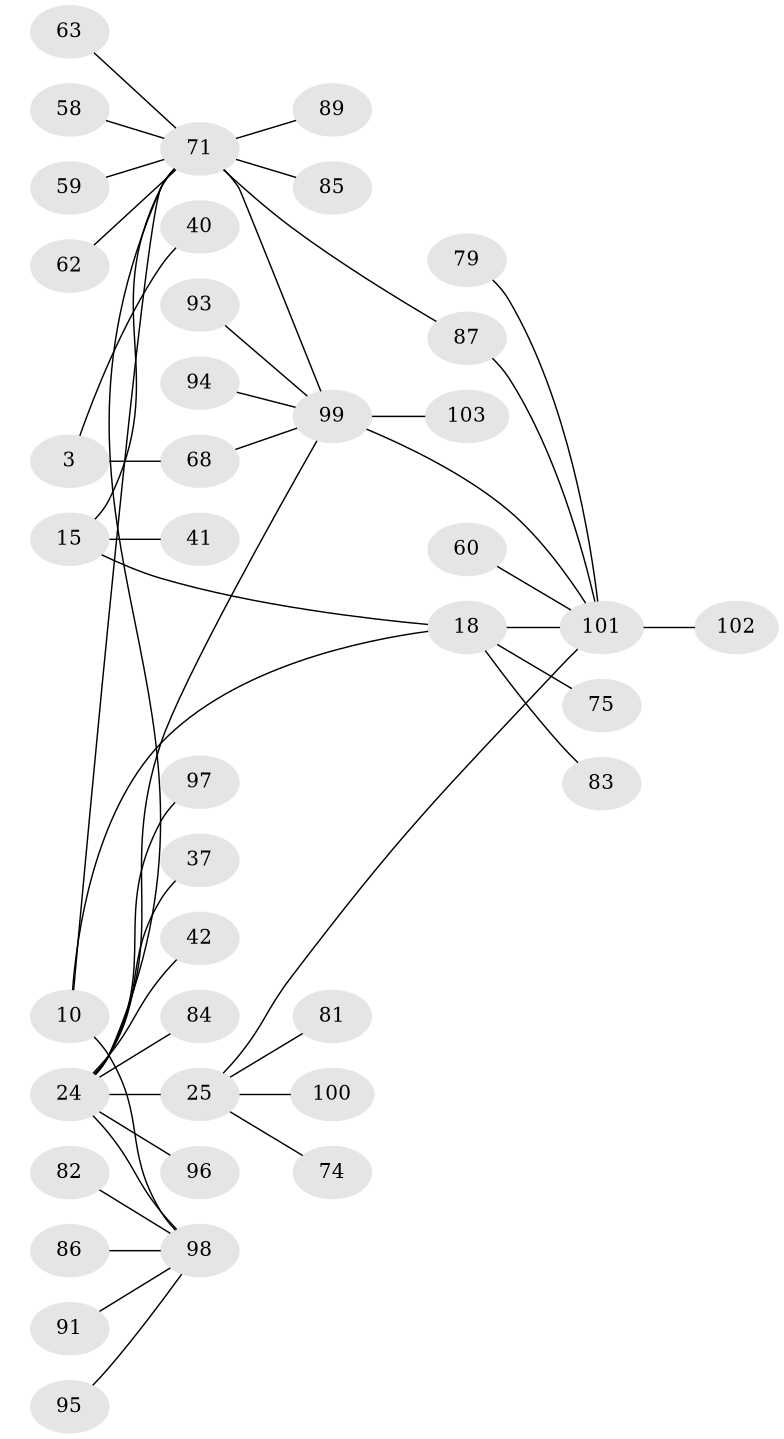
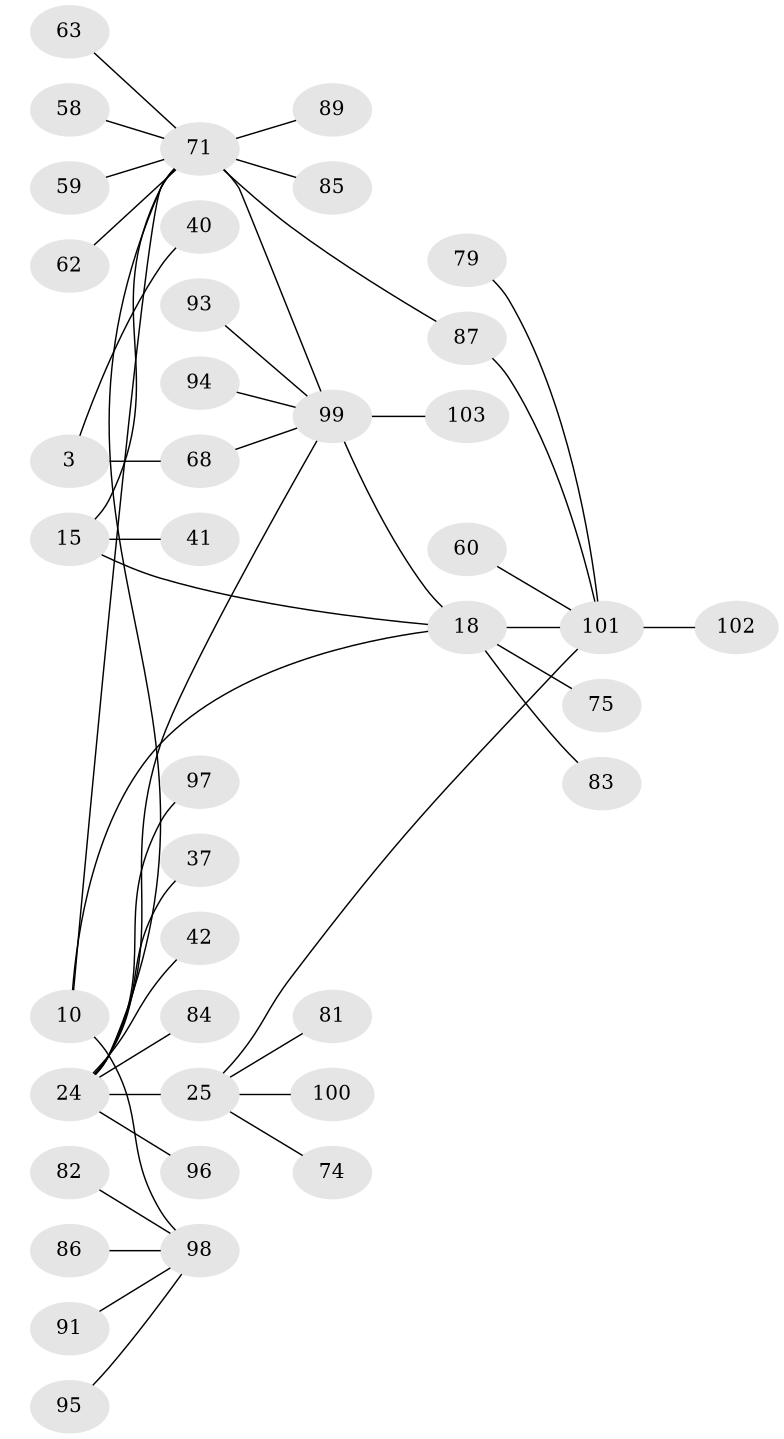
(491, 497) -> (387, 528)
(133, 1170) -> none
